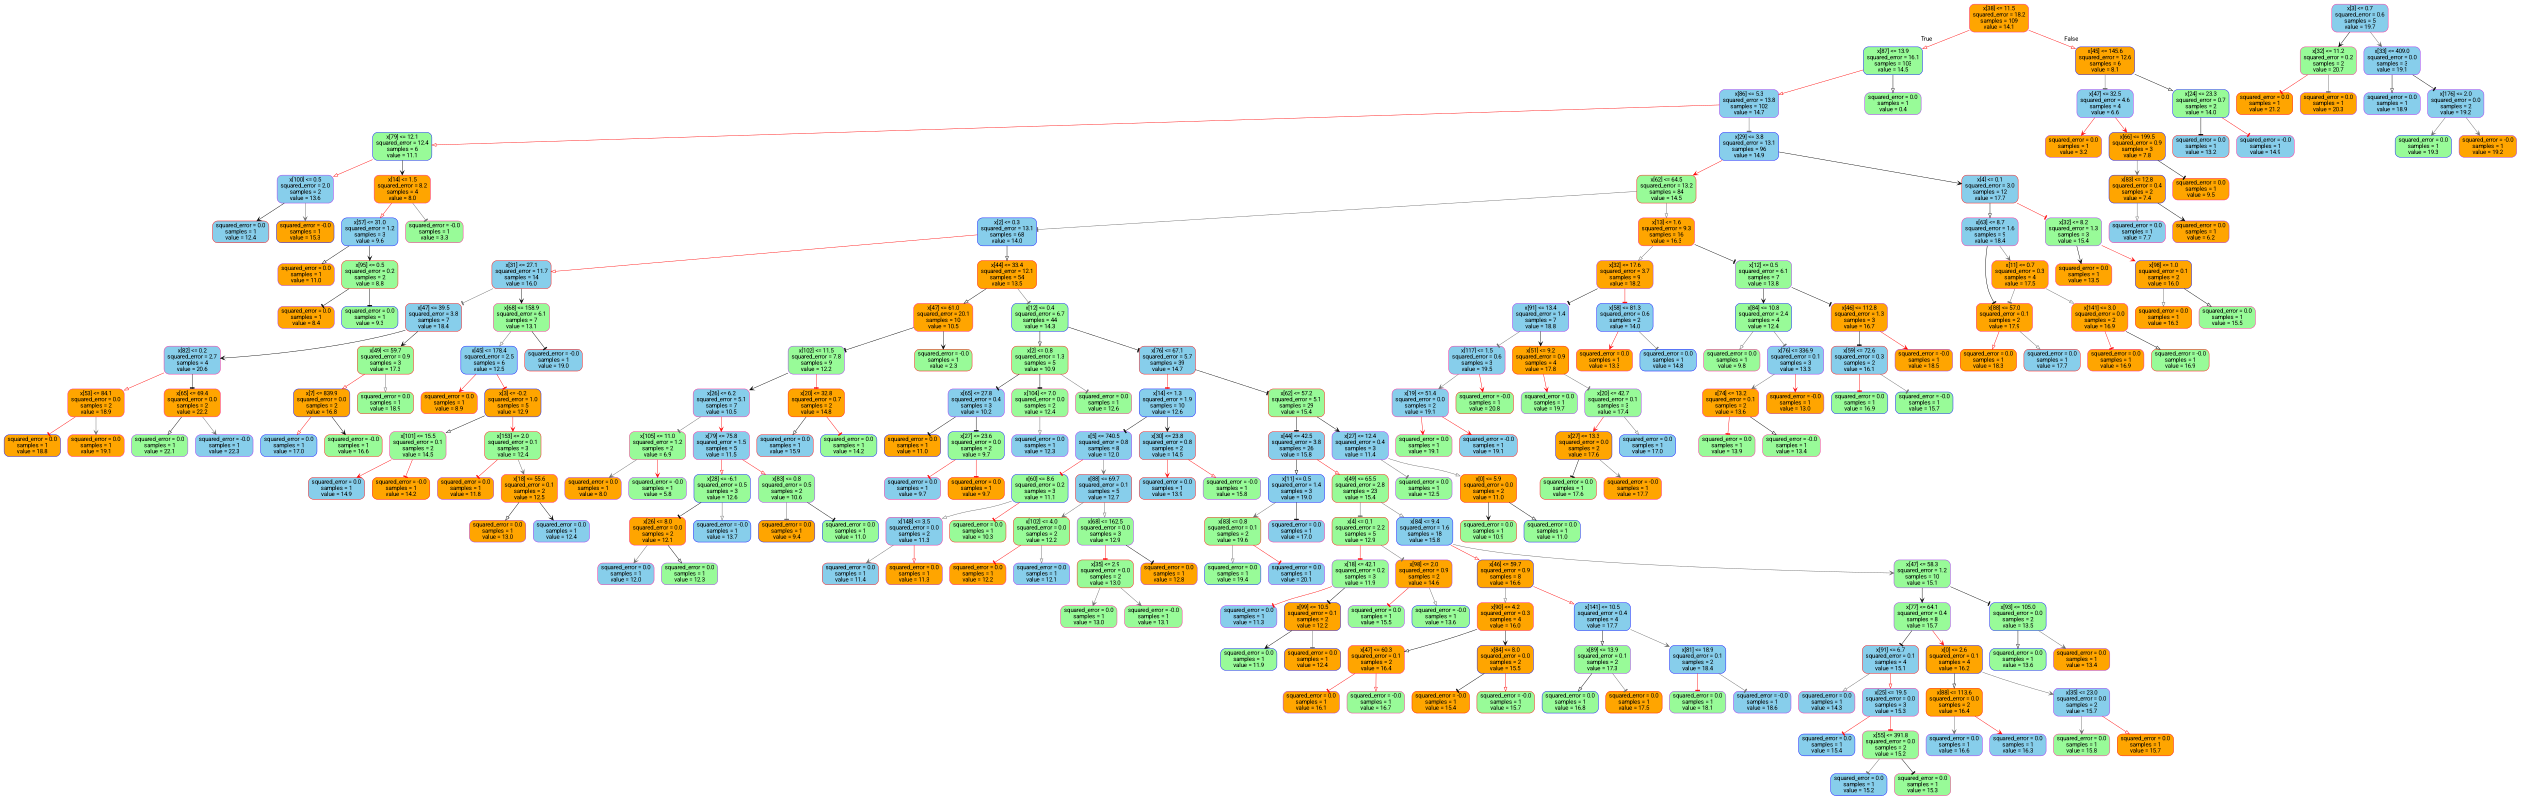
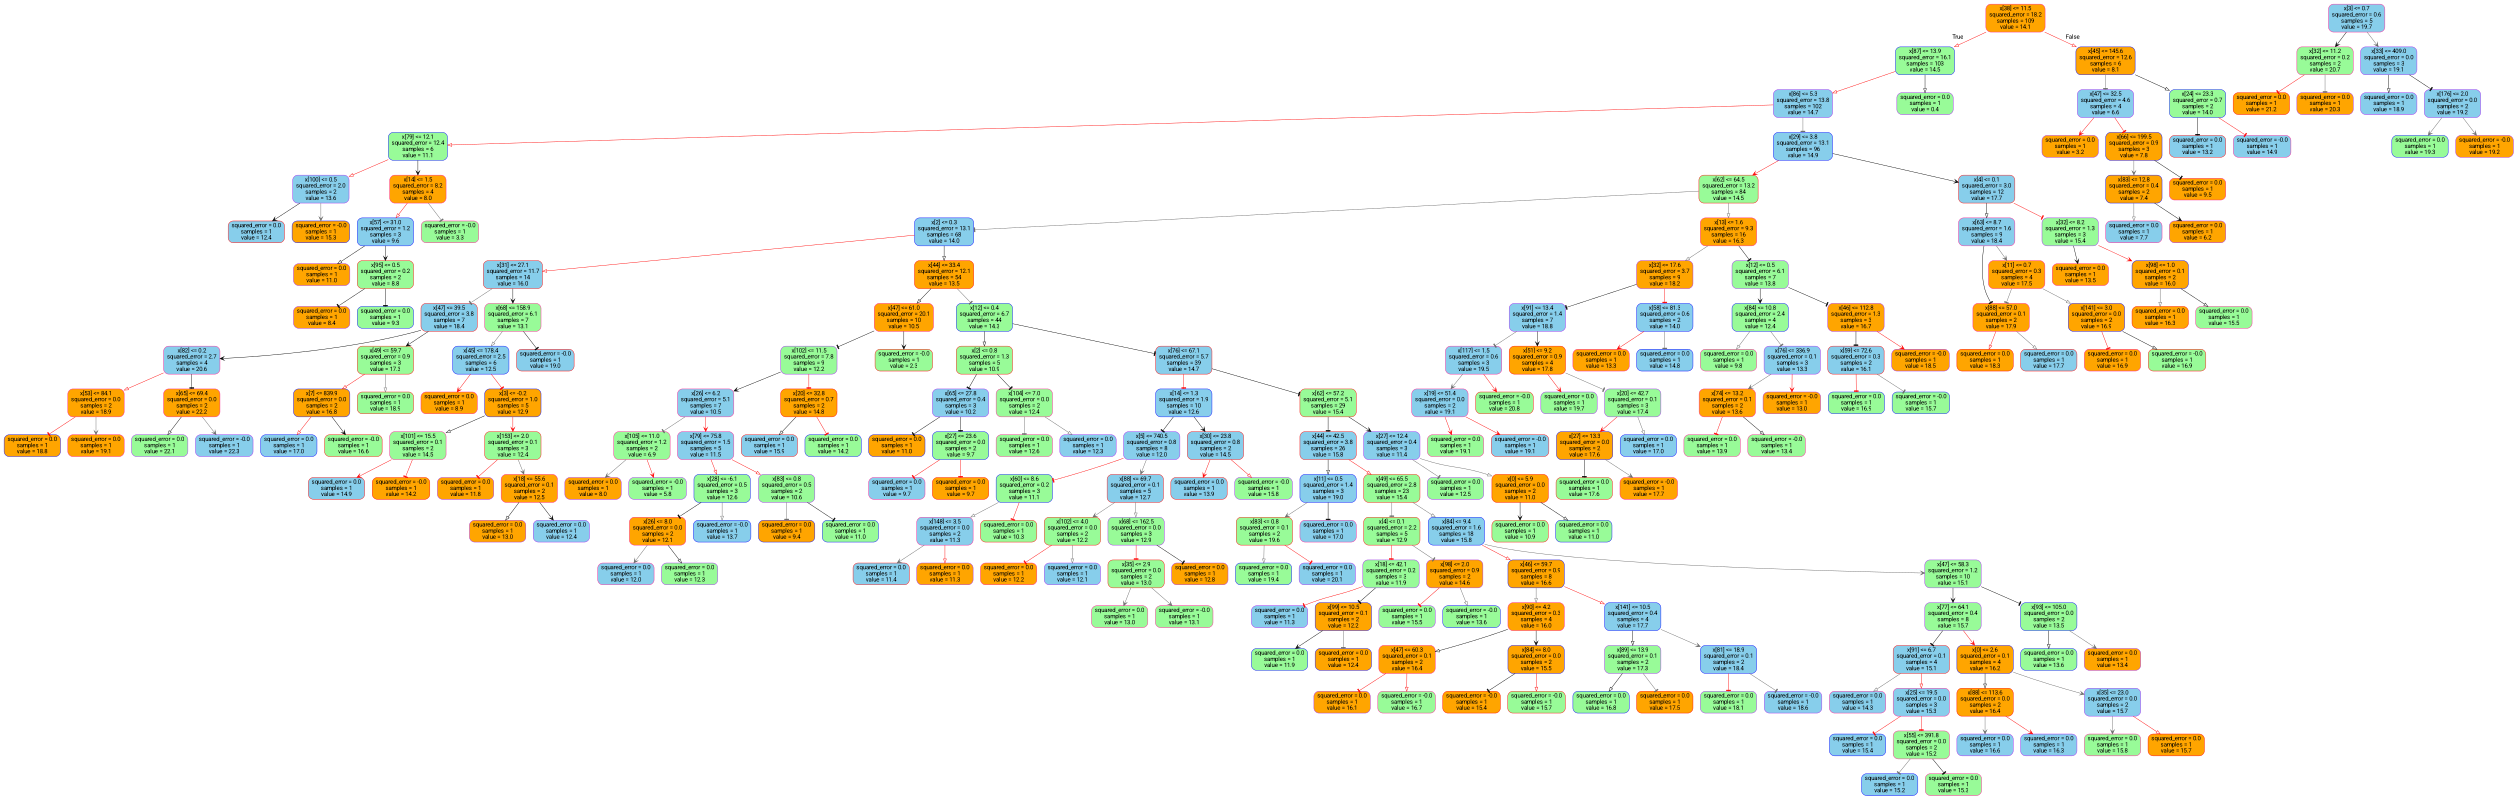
(2120, 123) -> (2119, 124)
(2100, 317) -> (2096, 317)
(1073, 382) -> (1024, 425)
